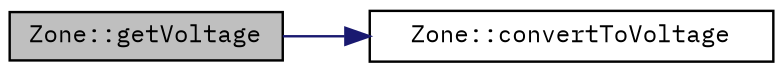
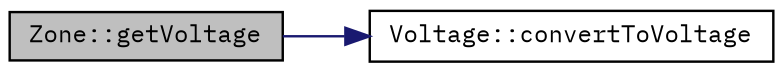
(572, 36) -> (572, 36)
